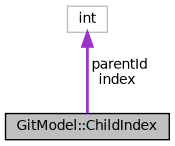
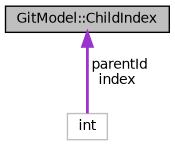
(87, 80) -> (87, 80)
